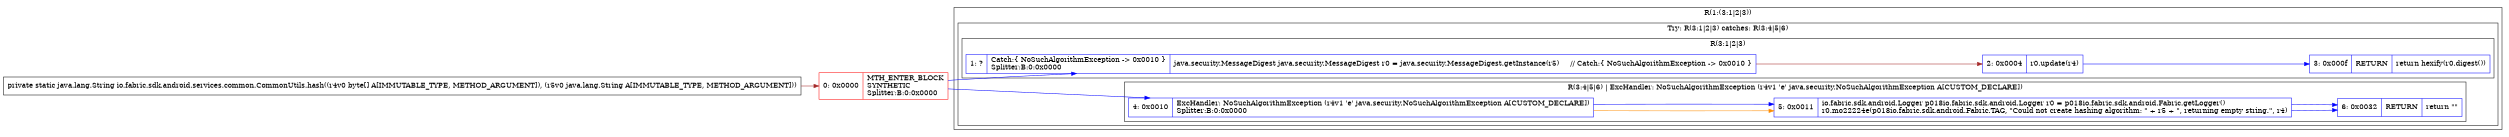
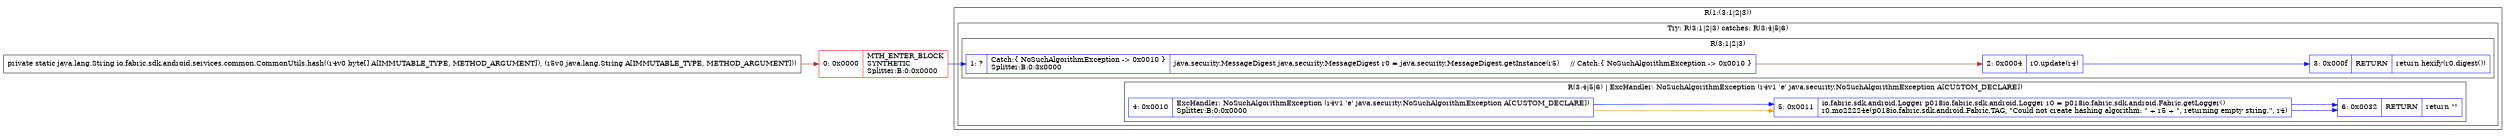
(1026, 68) -> (1026, 68)
(1046, 93) -> none
